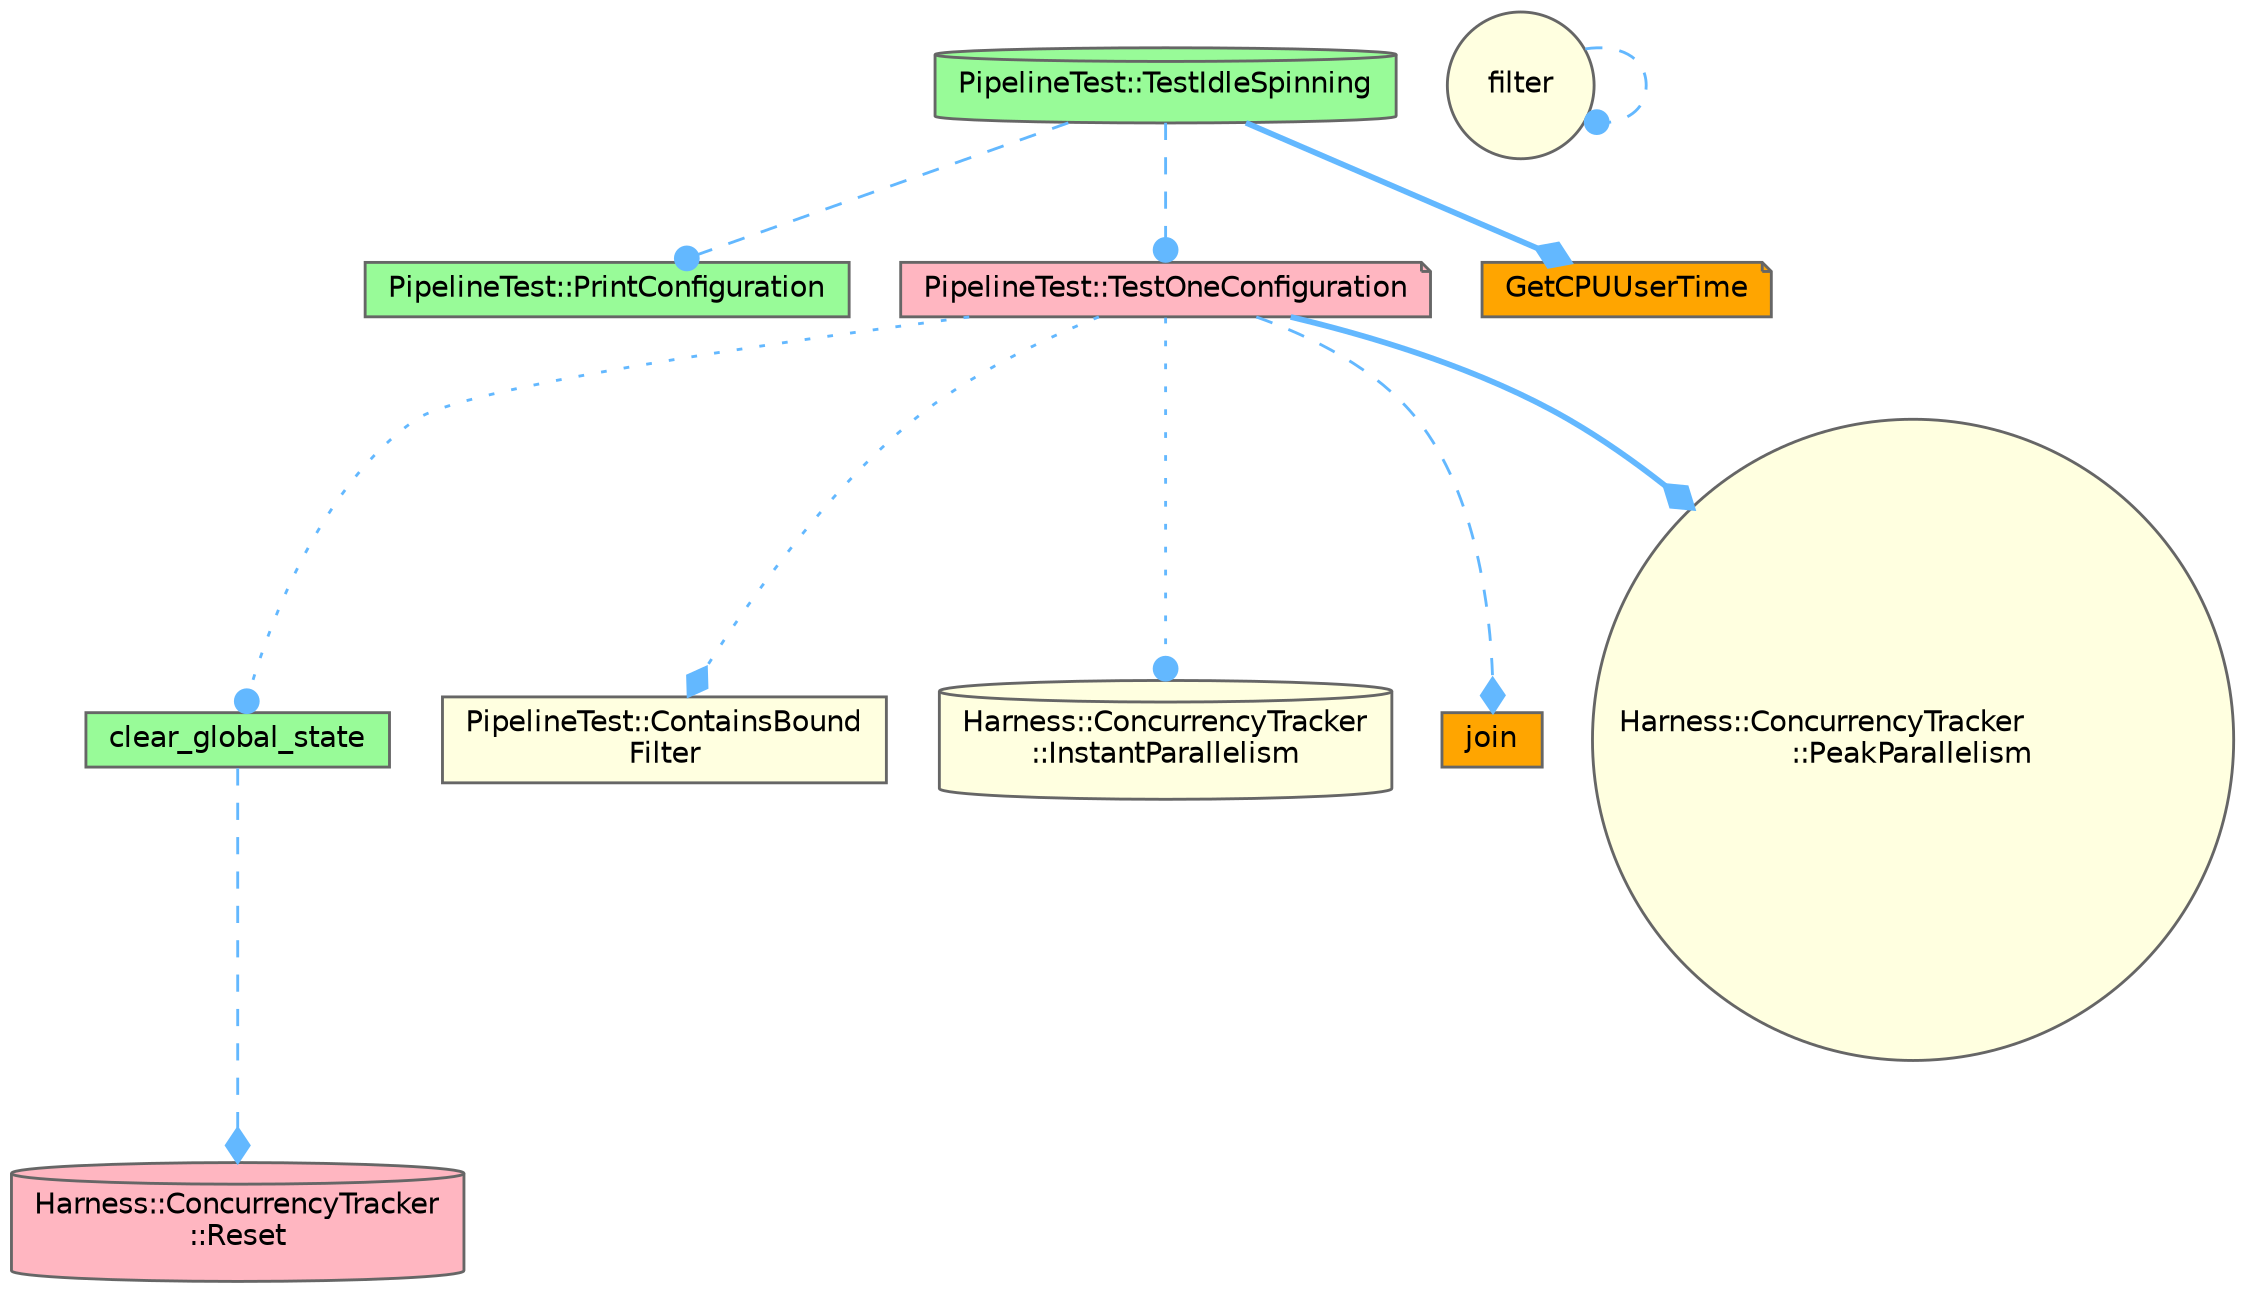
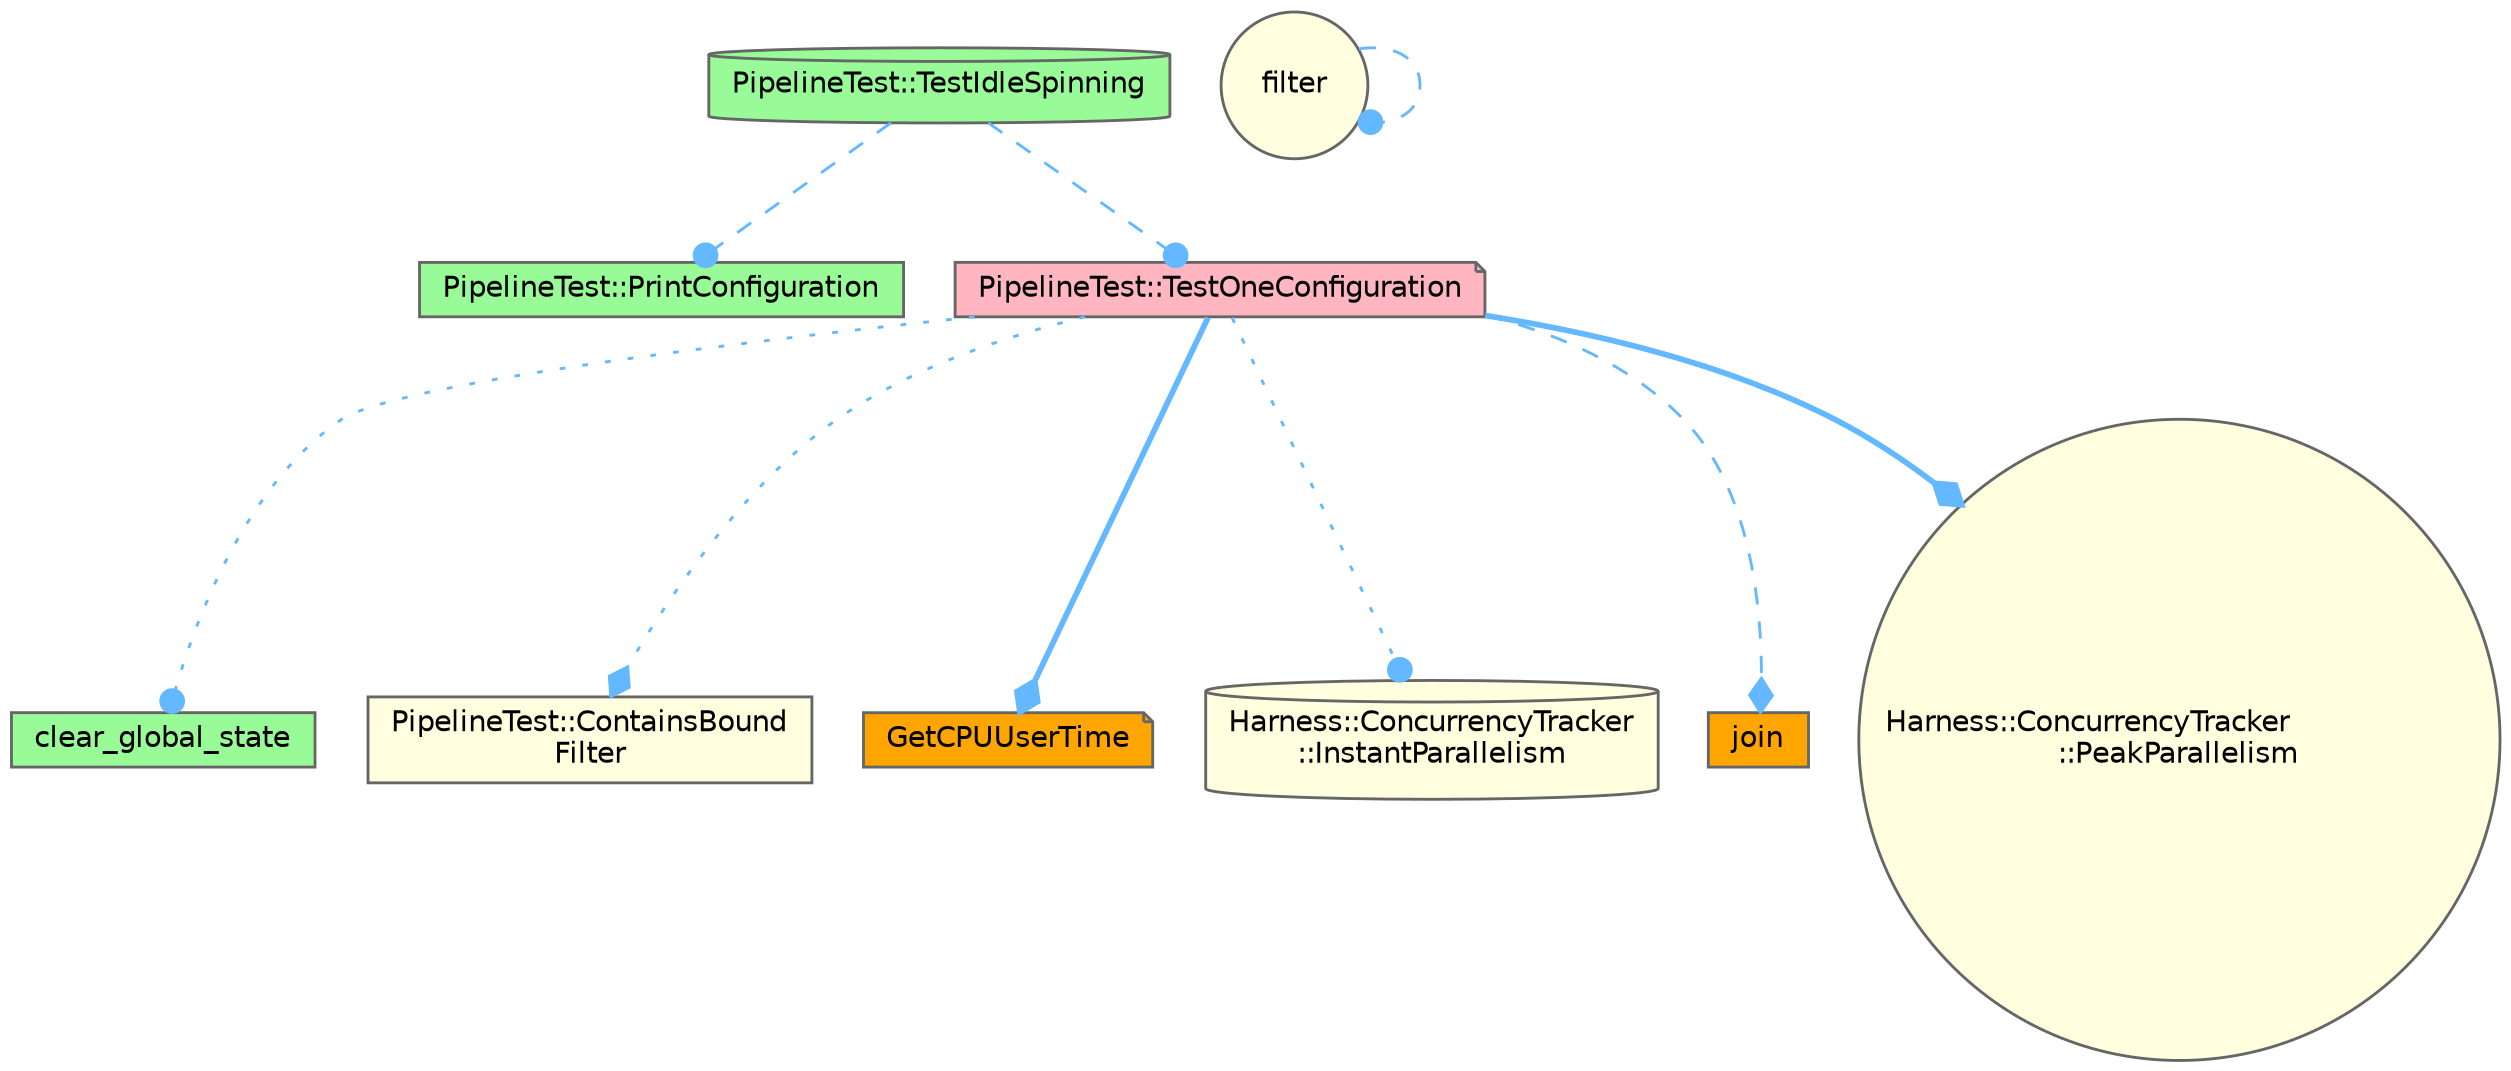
(1391, 185) -> (1122, 499)
(238, 1222) -> none
